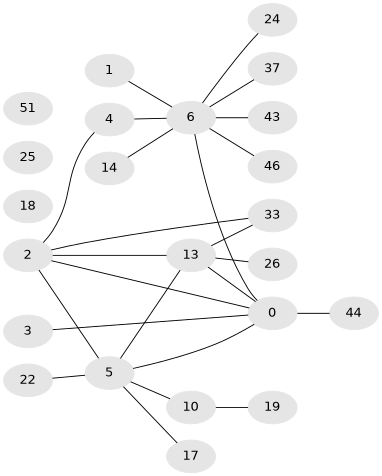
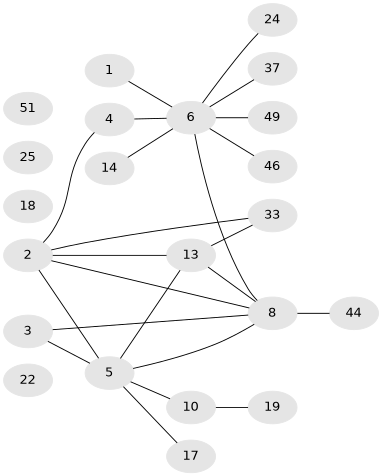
(273, 118) -> (273, 118)
(273, 264) -> none
(273, 313) -> (273, 313)
(69, 377) -> (69, 352)
